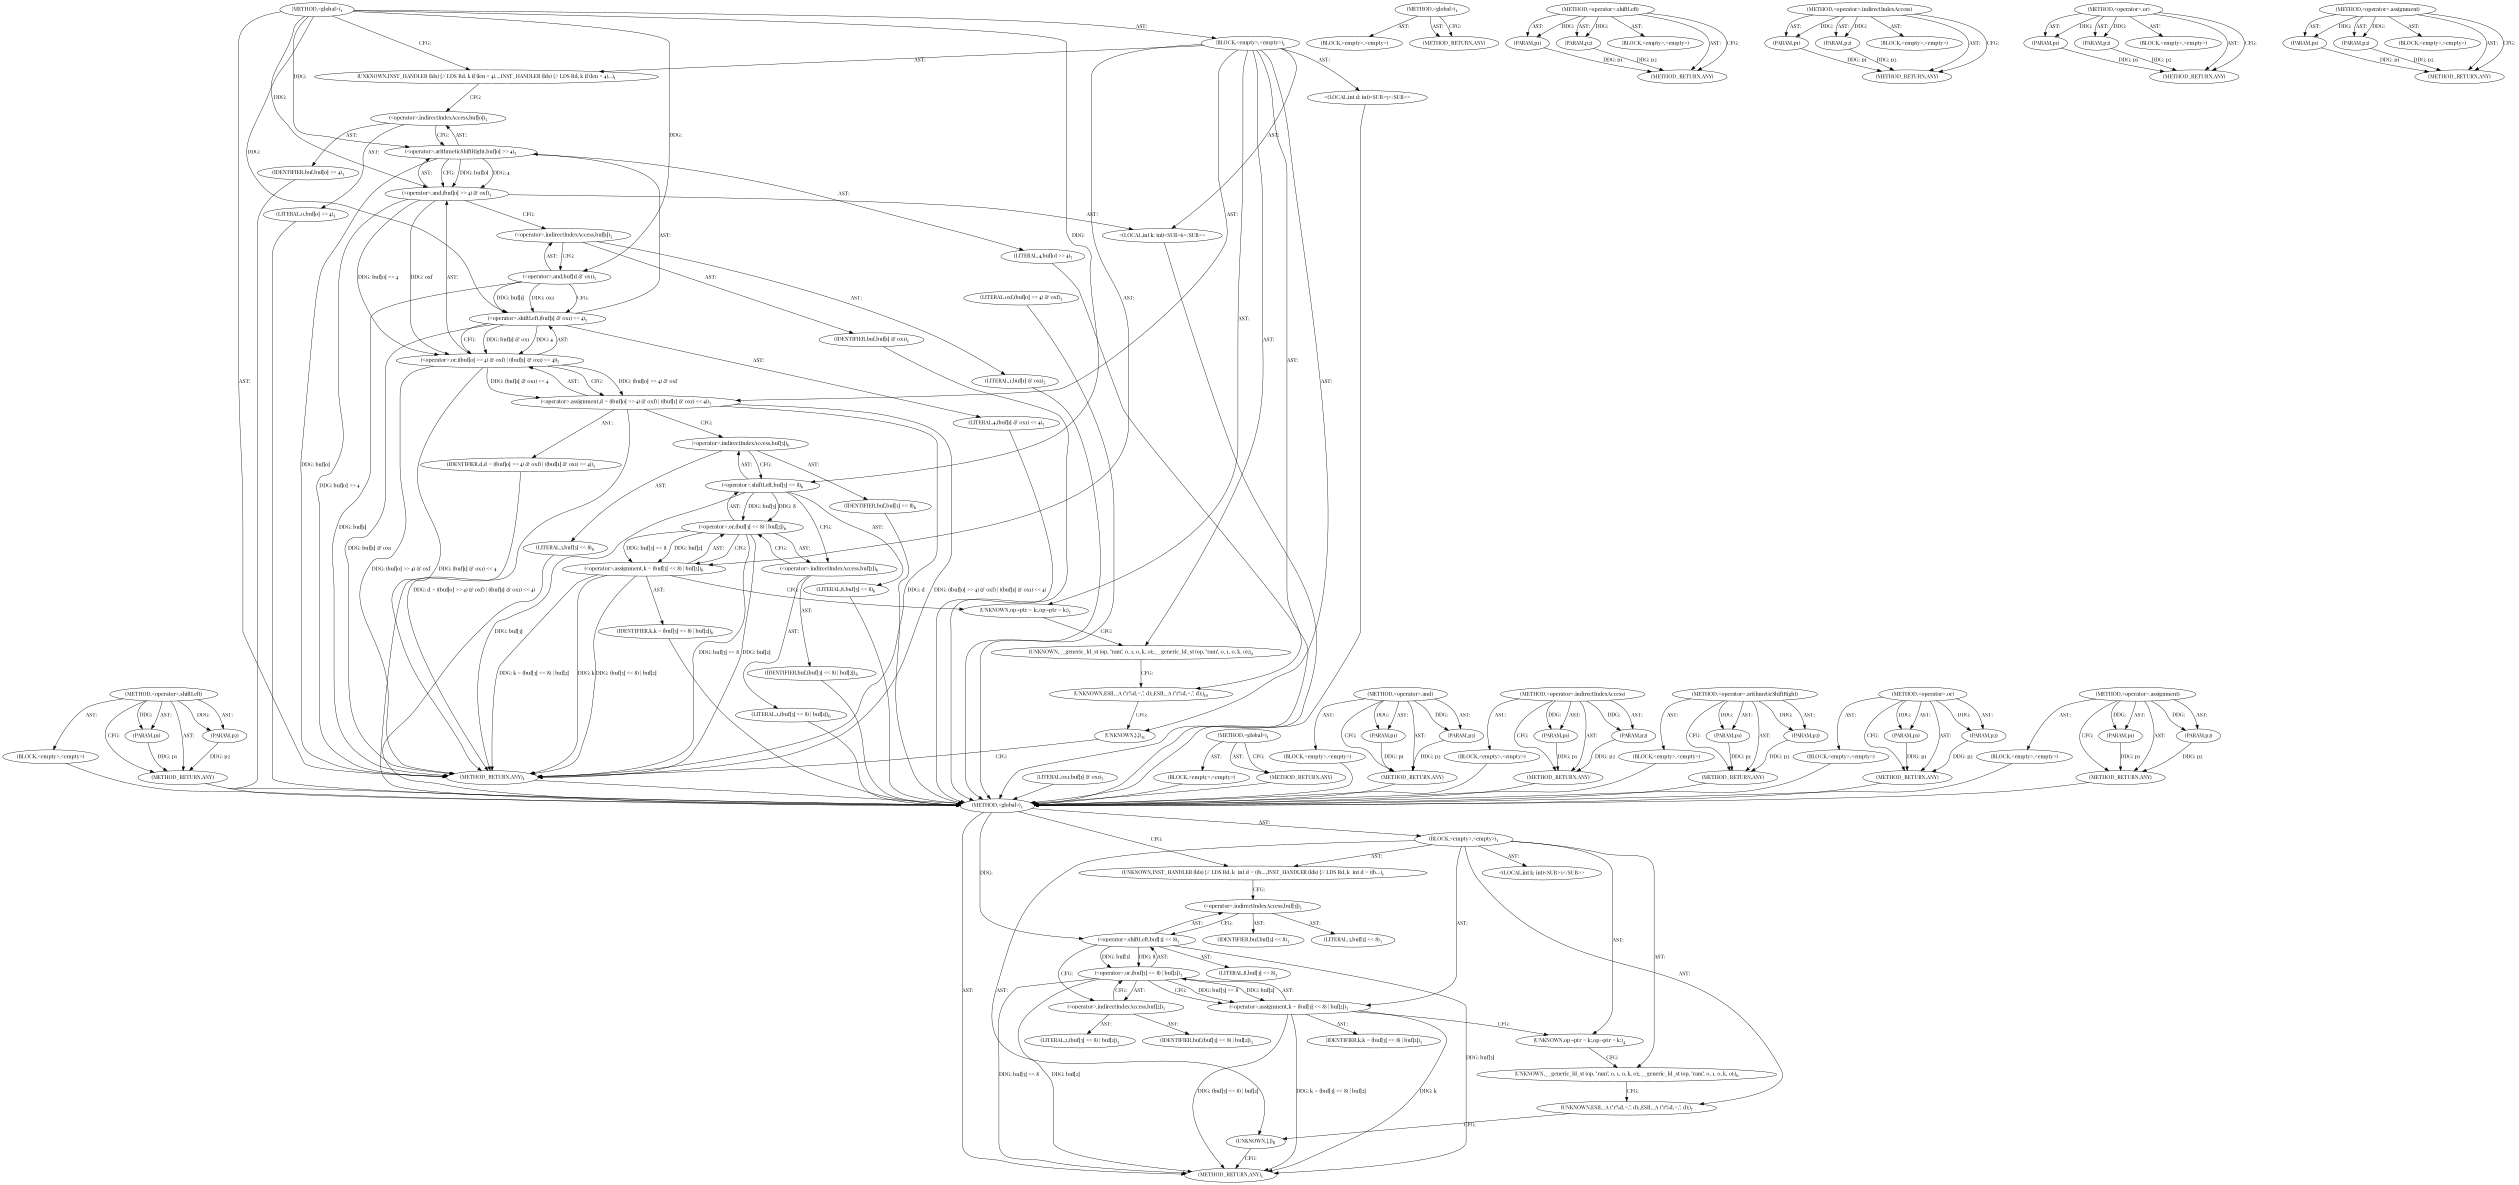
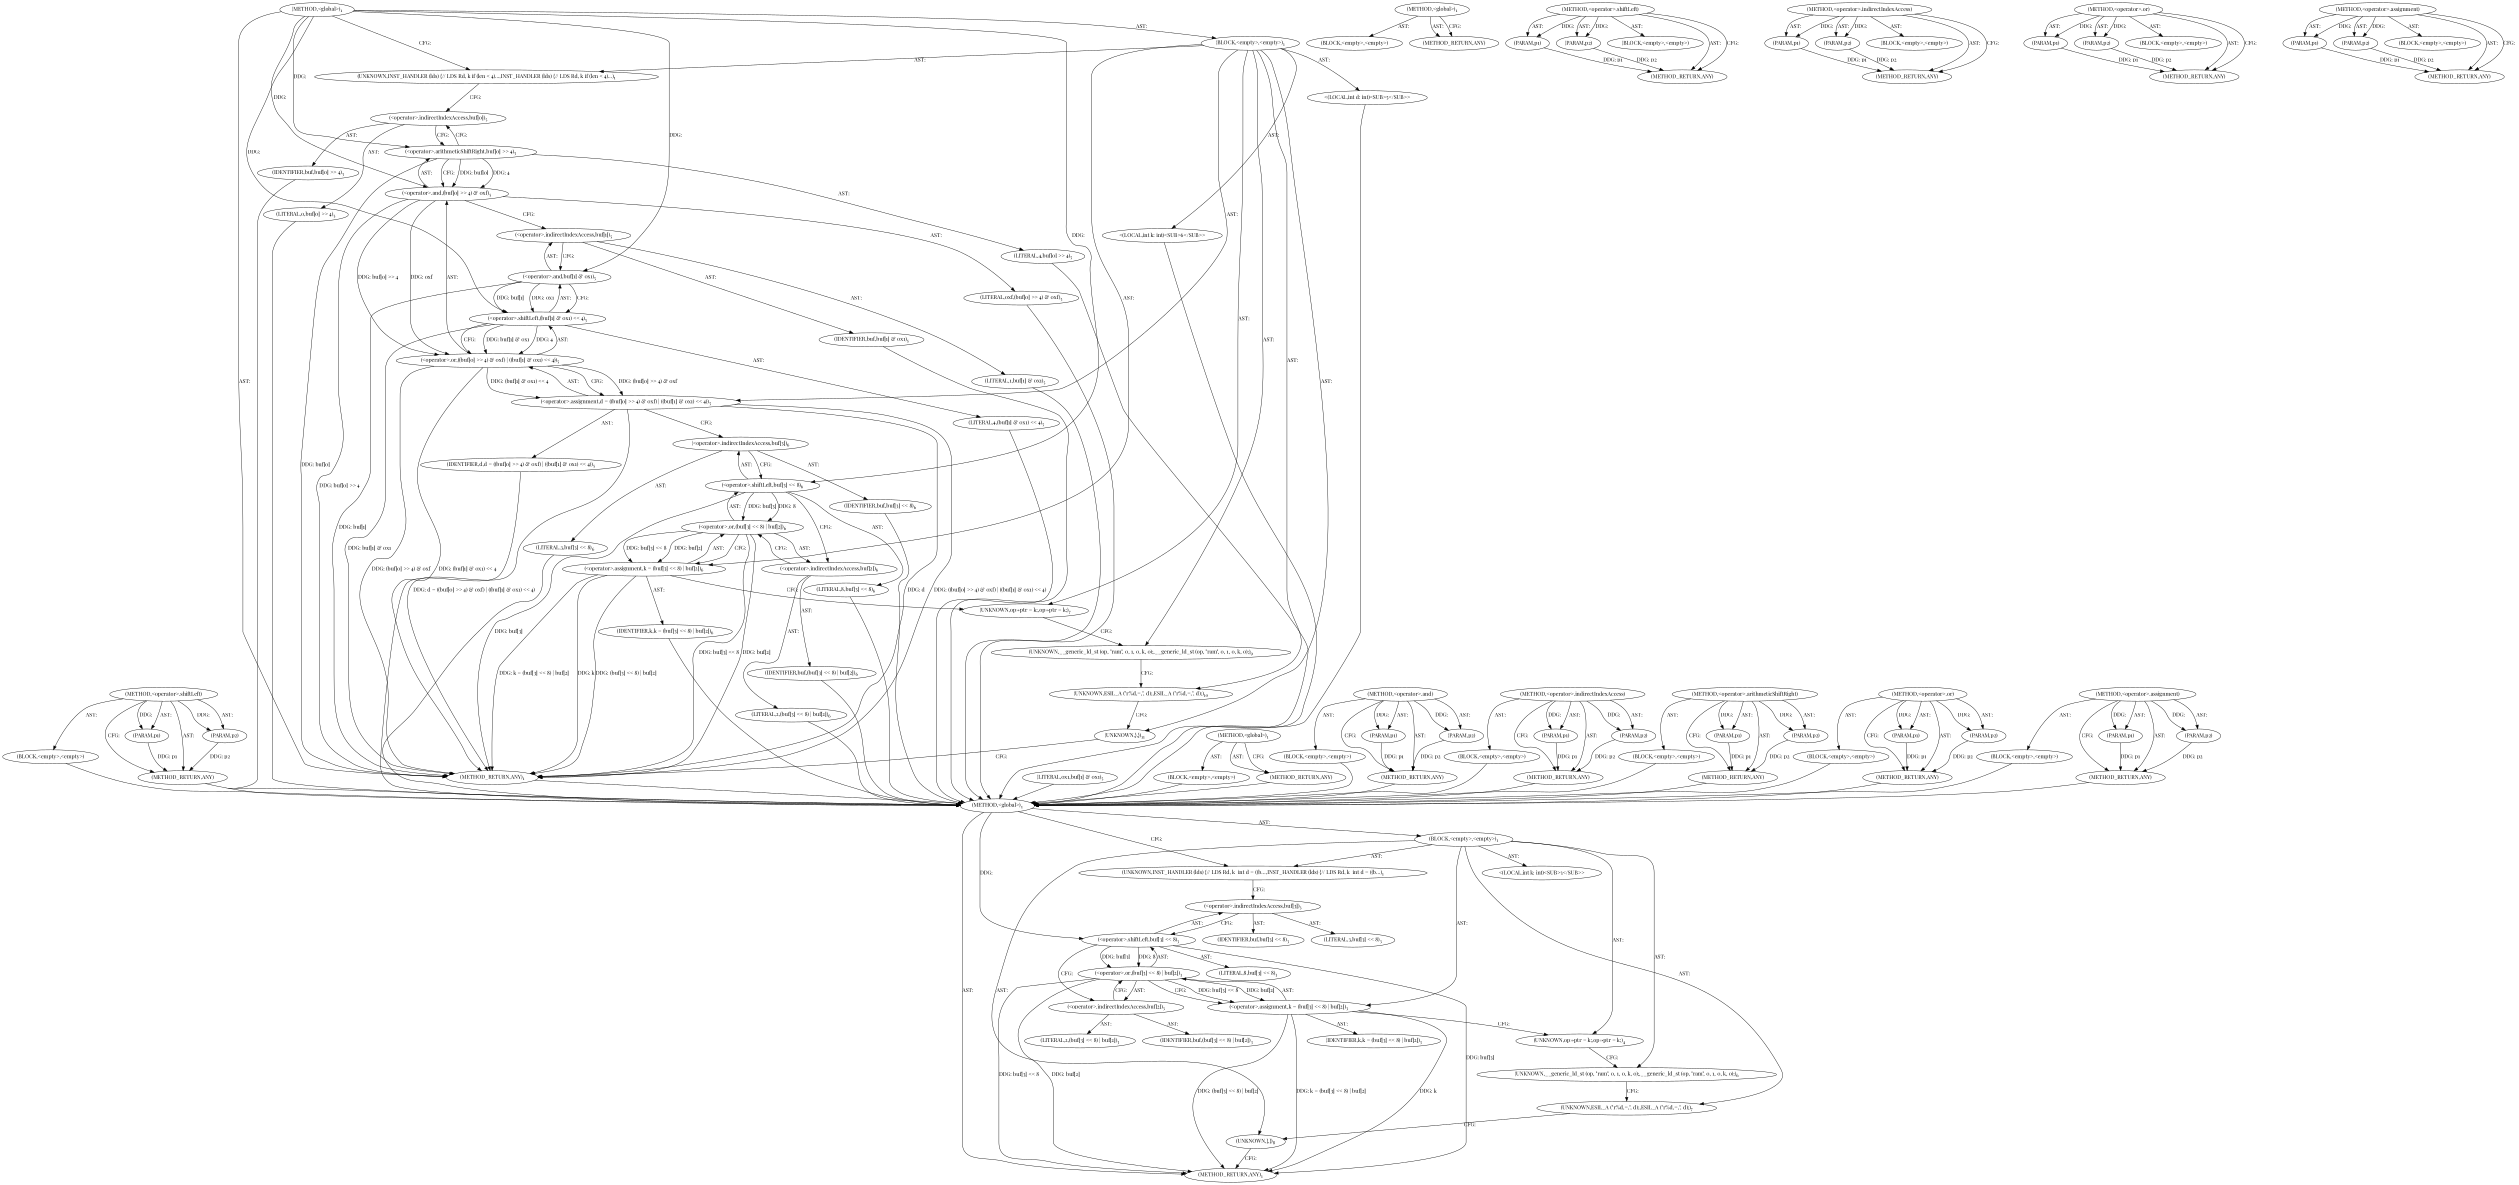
(462, 135) -> (462, 135)
(819, 200) -> (765, 216)
(660, 216) -> (557, 301)
